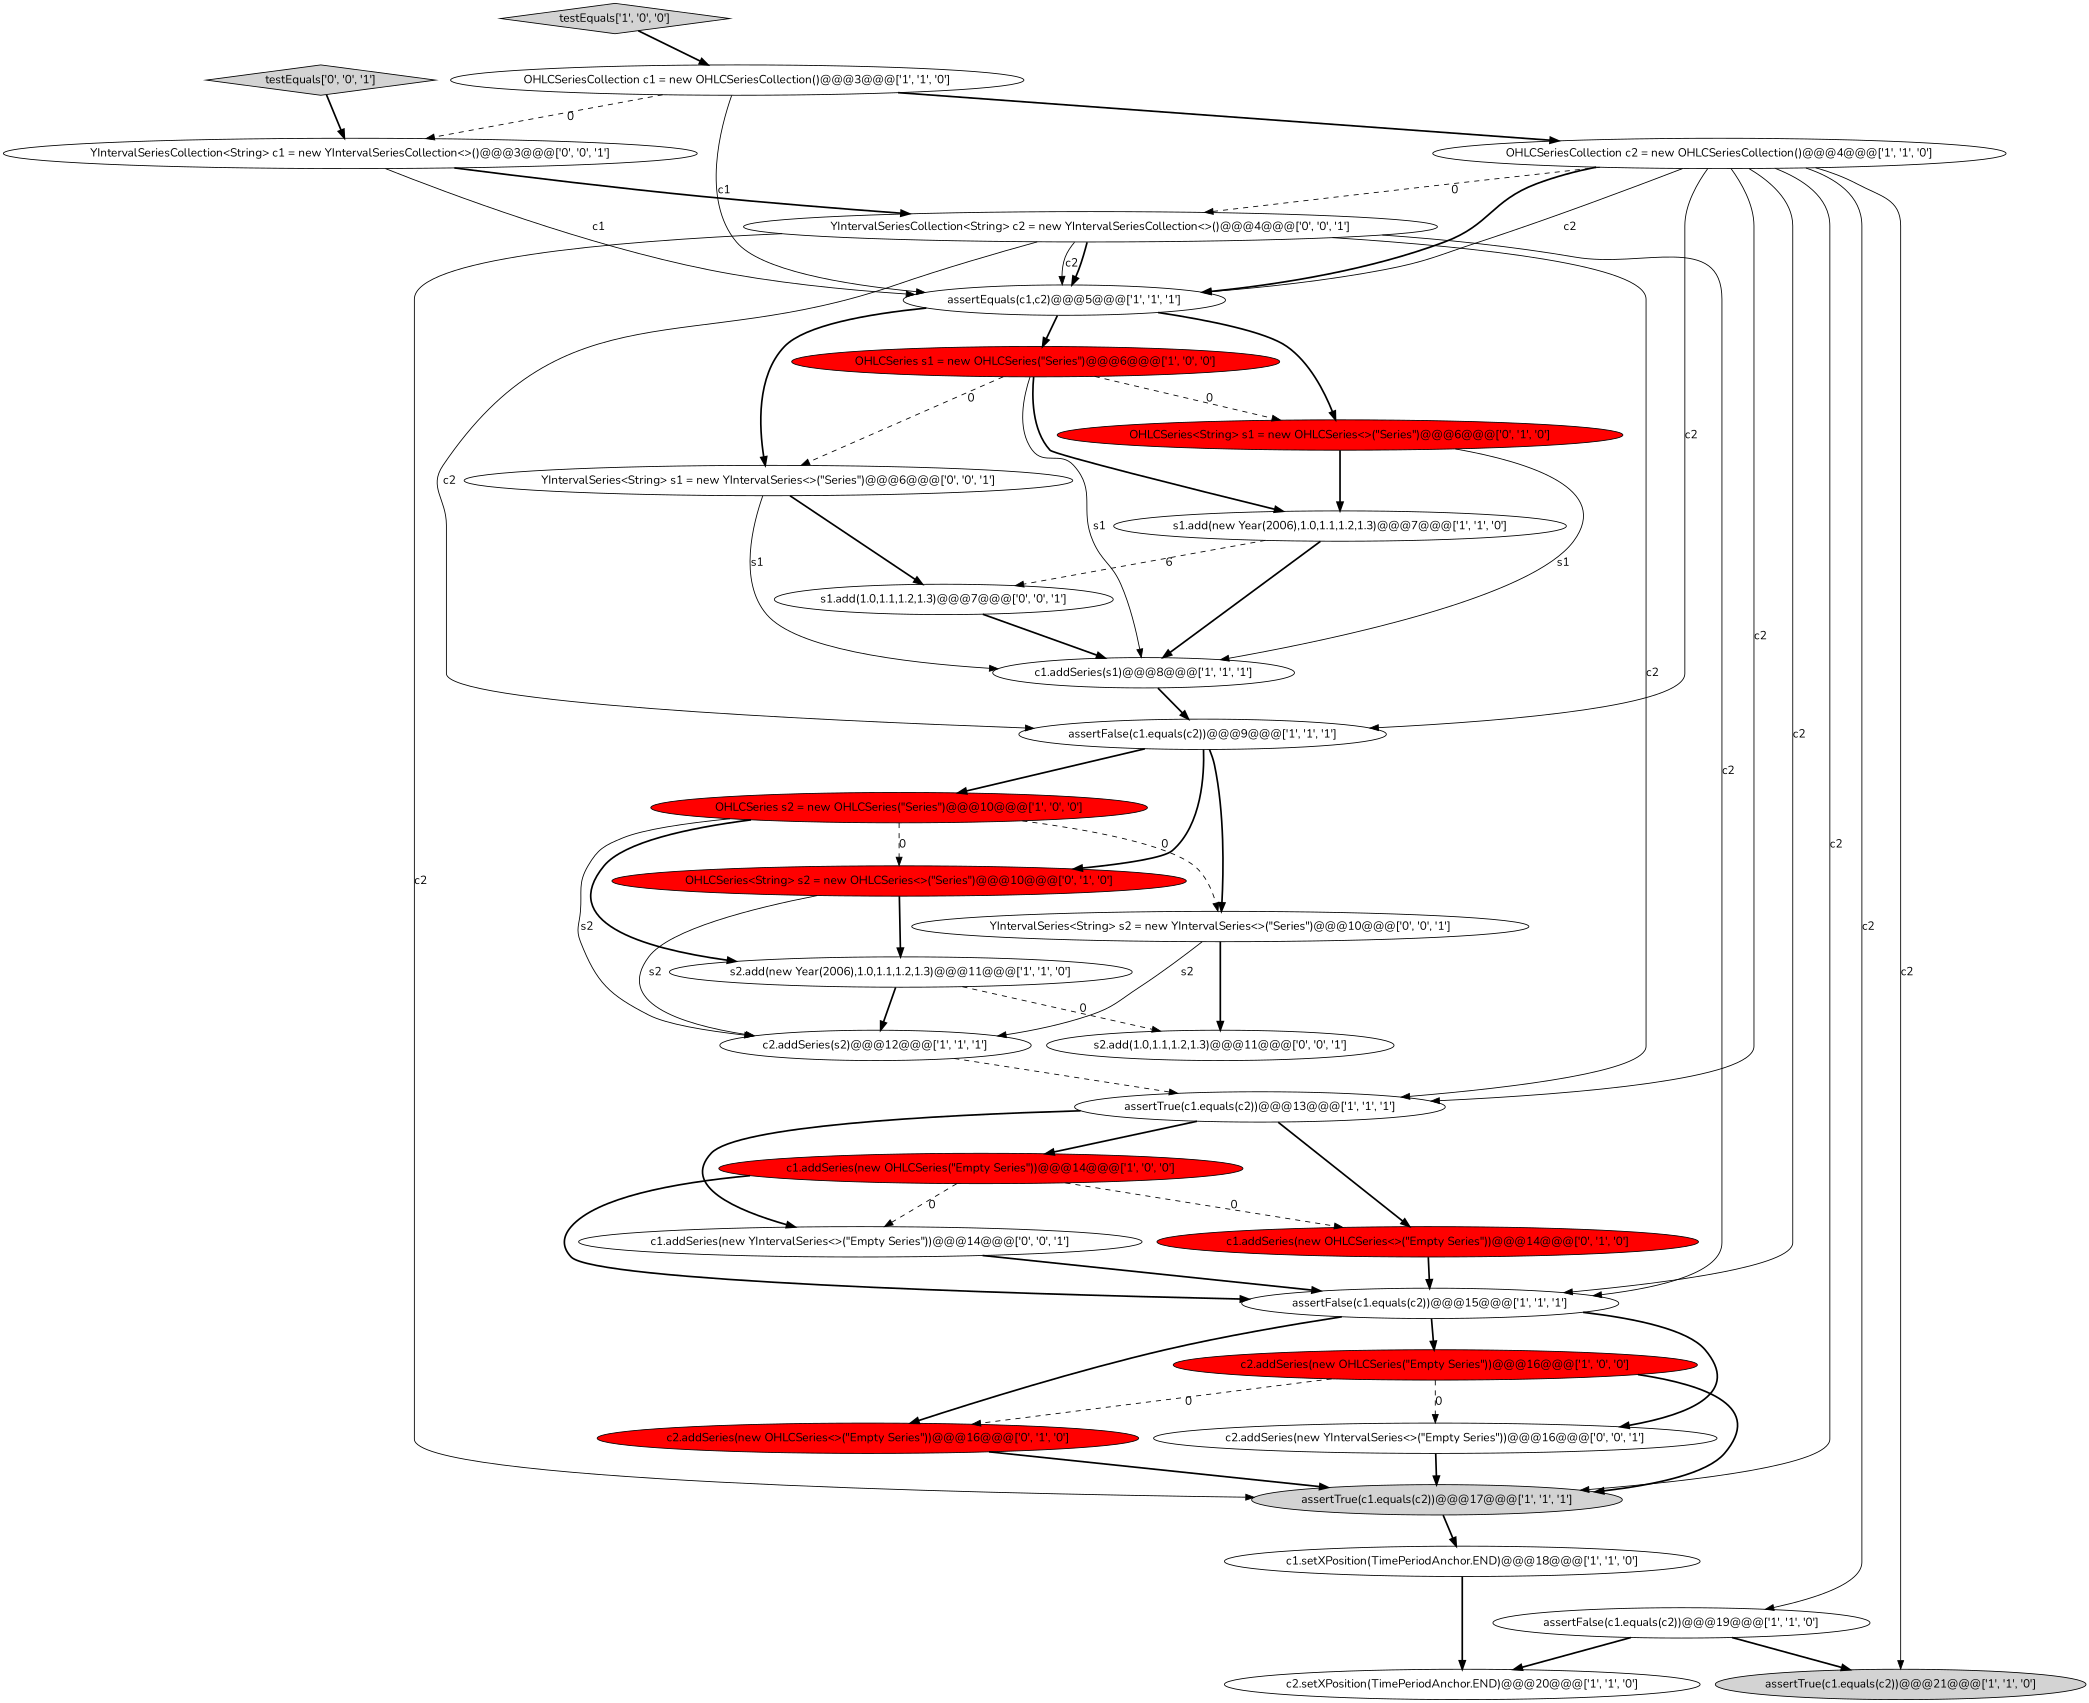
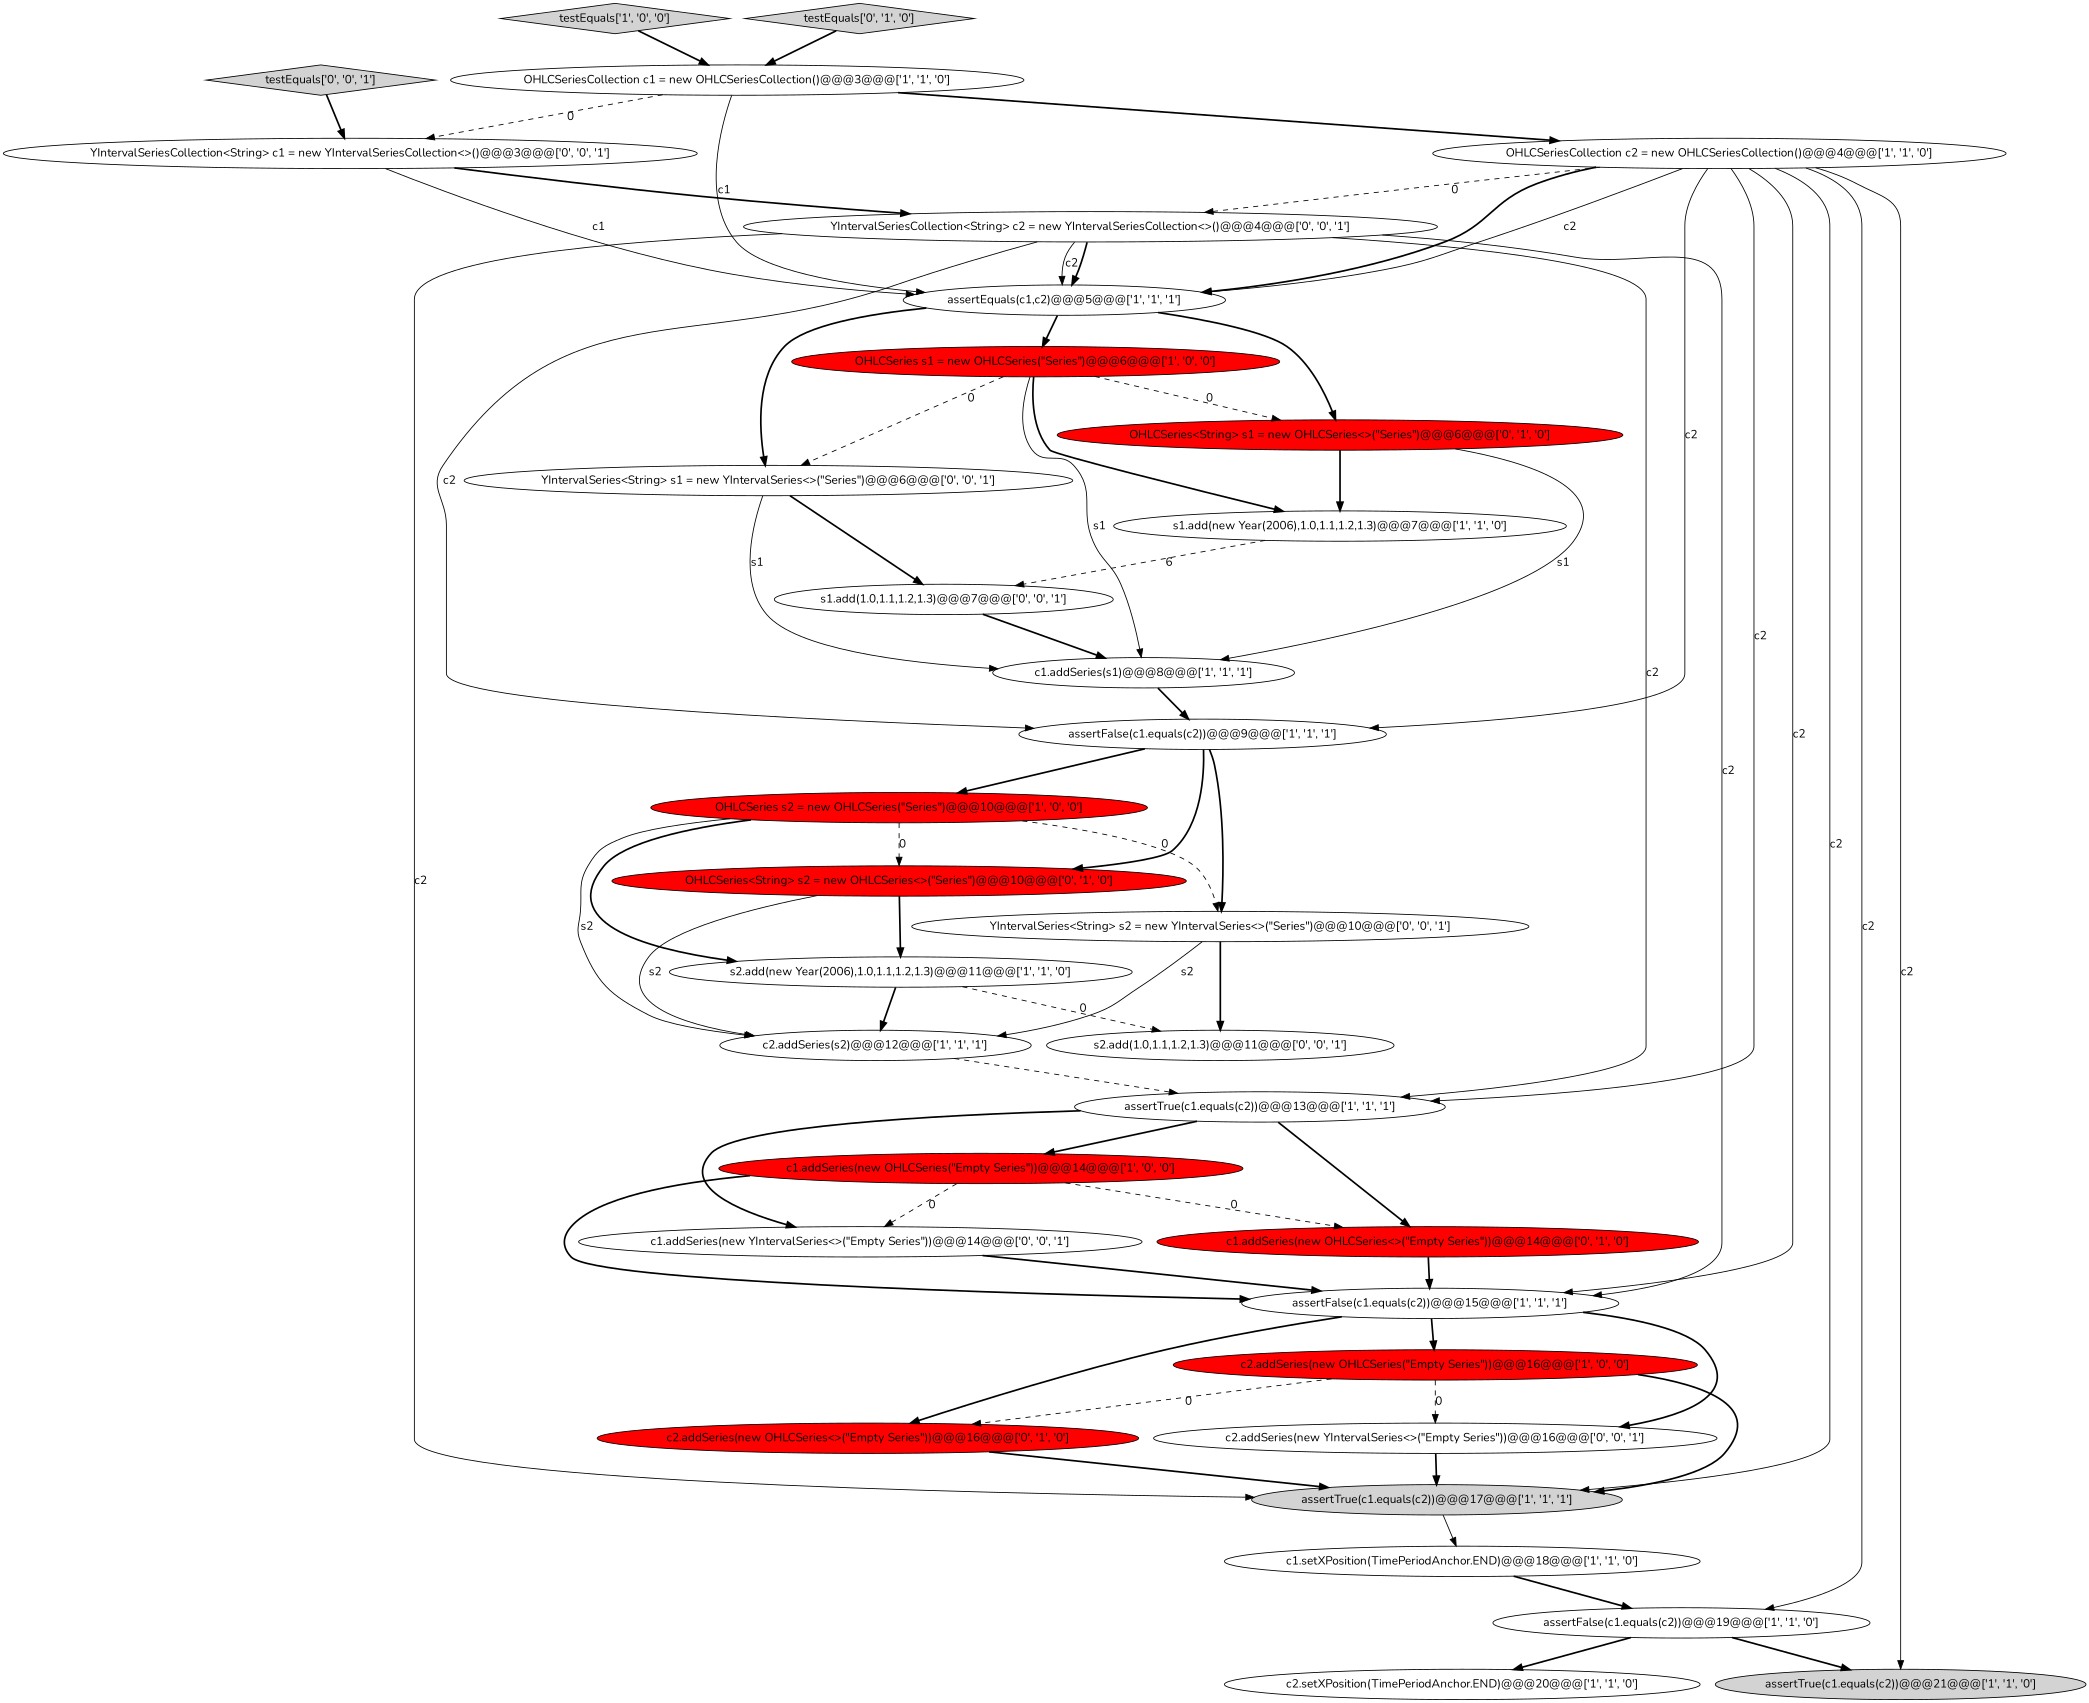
none -> (859, 19)
(1245, 597) -> none
(1448, 1527) -> (1448, 1527)
(1462, 1619) -> (1568, 1591)
